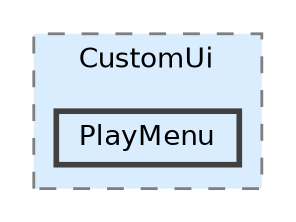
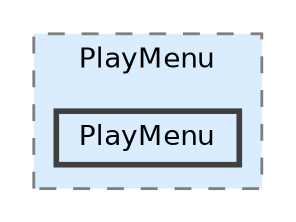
(148, 61) -> (148, 61)
